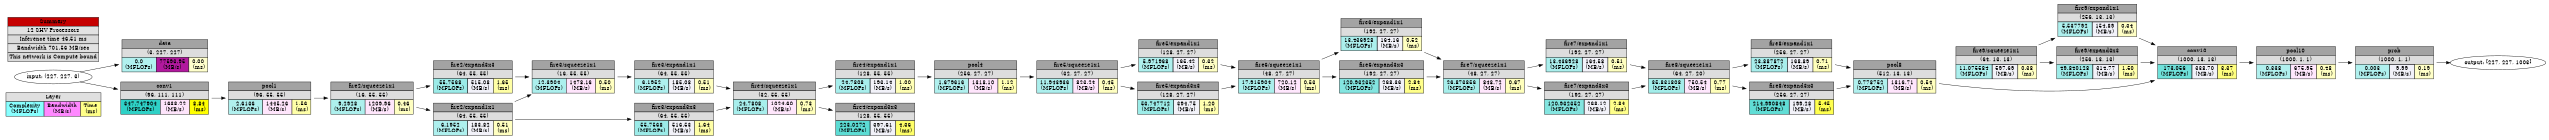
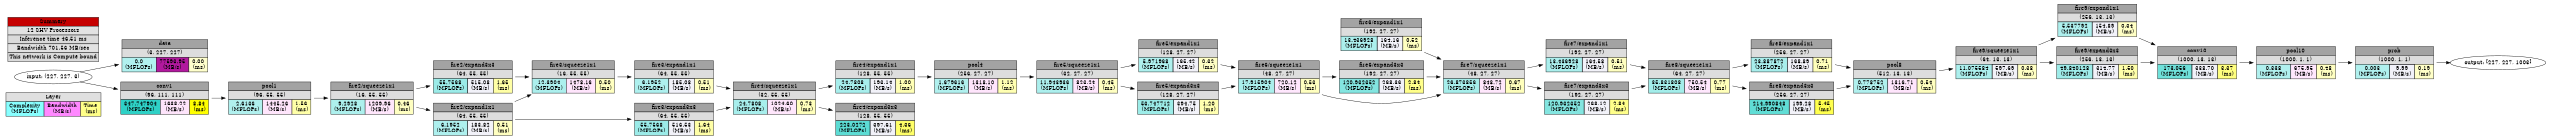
(1328, 57) -> (1379, 103)
(1689, 74) -> (1689, 74)
(2045, 91) -> (1944, 70)
